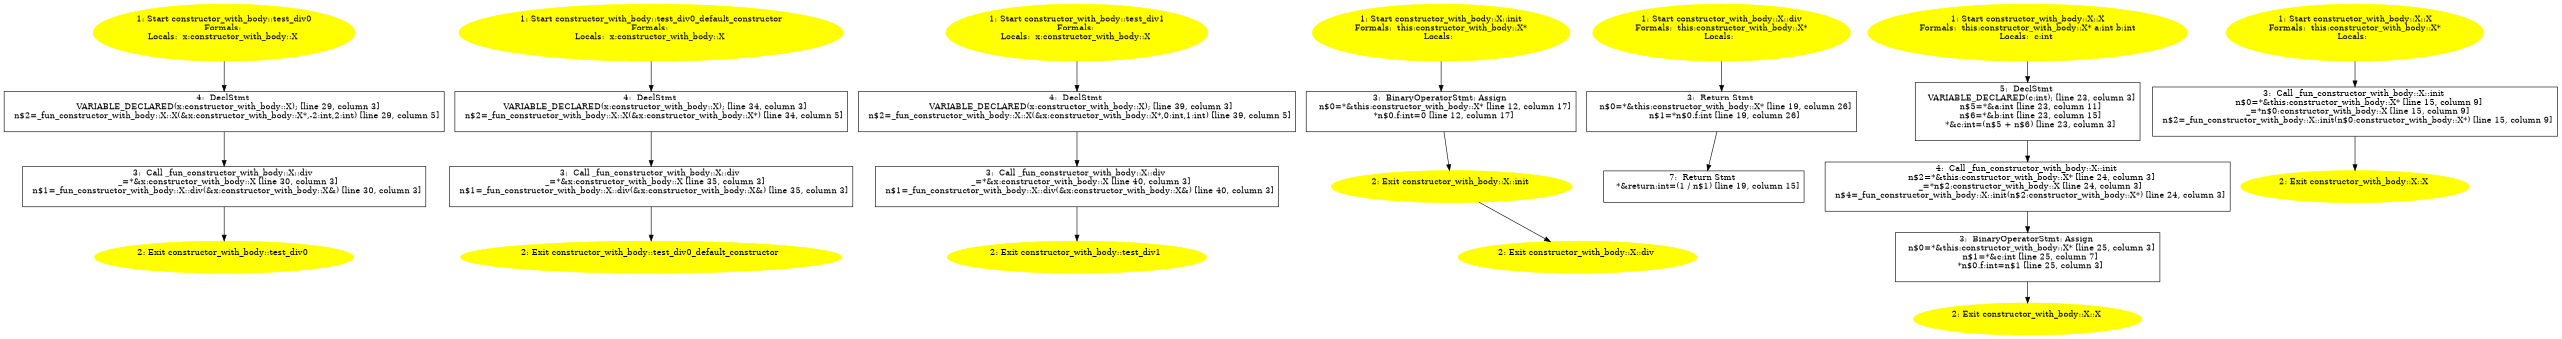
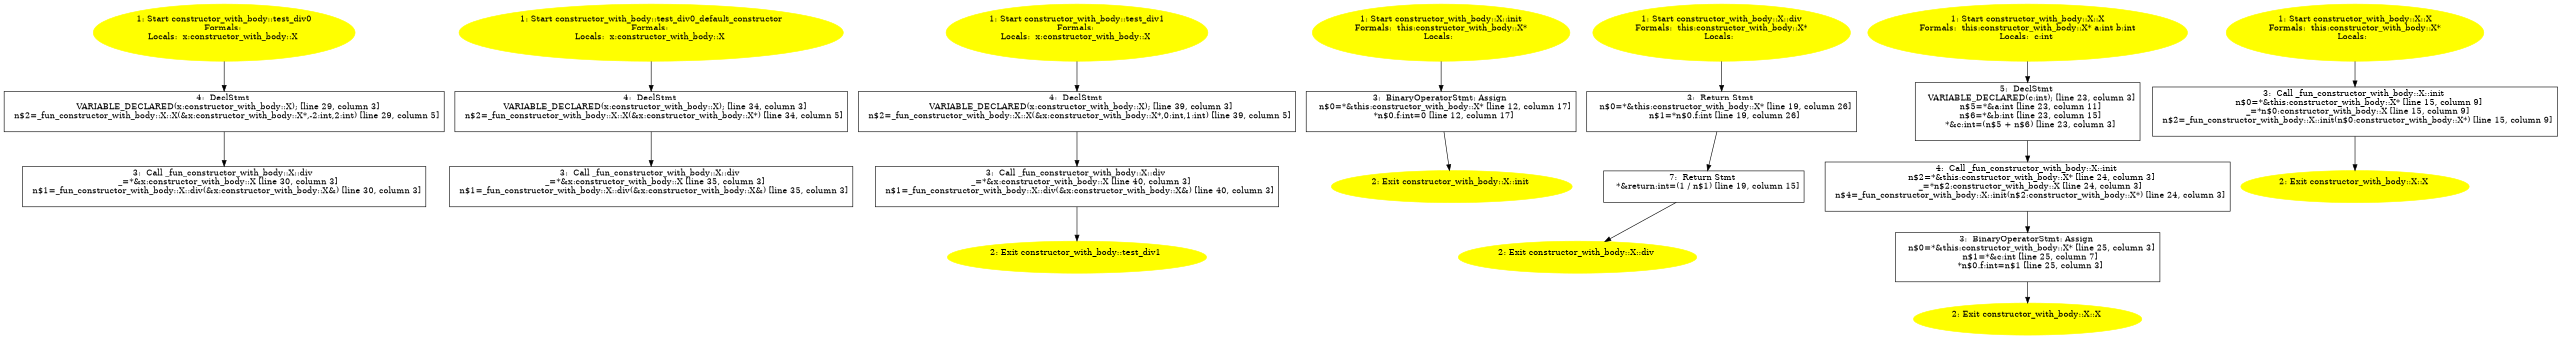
(1512, 220) -> (1643, 221)
(224, 257) -> none
(651, 257) -> none
